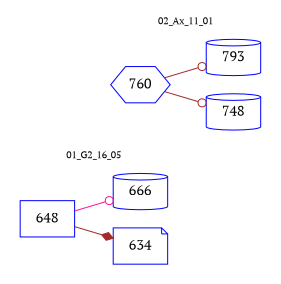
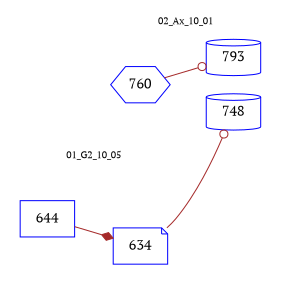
(186, 22) -> (186, 22)
(181, 97) -> (199, 185)
(94, 156) -> (94, 156)
(140, 192) -> none
(47, 219) -> (47, 219)
